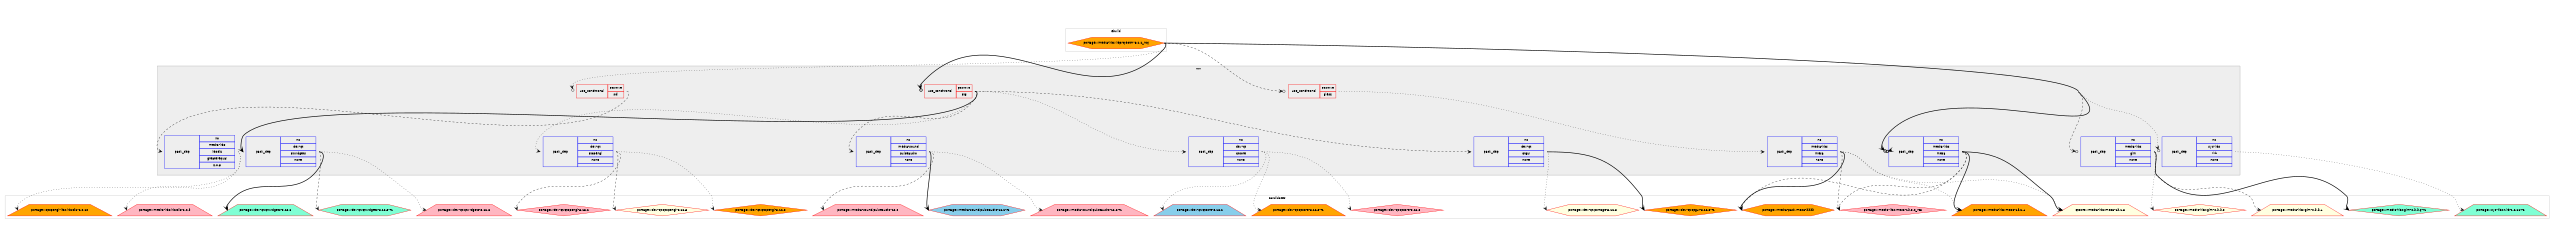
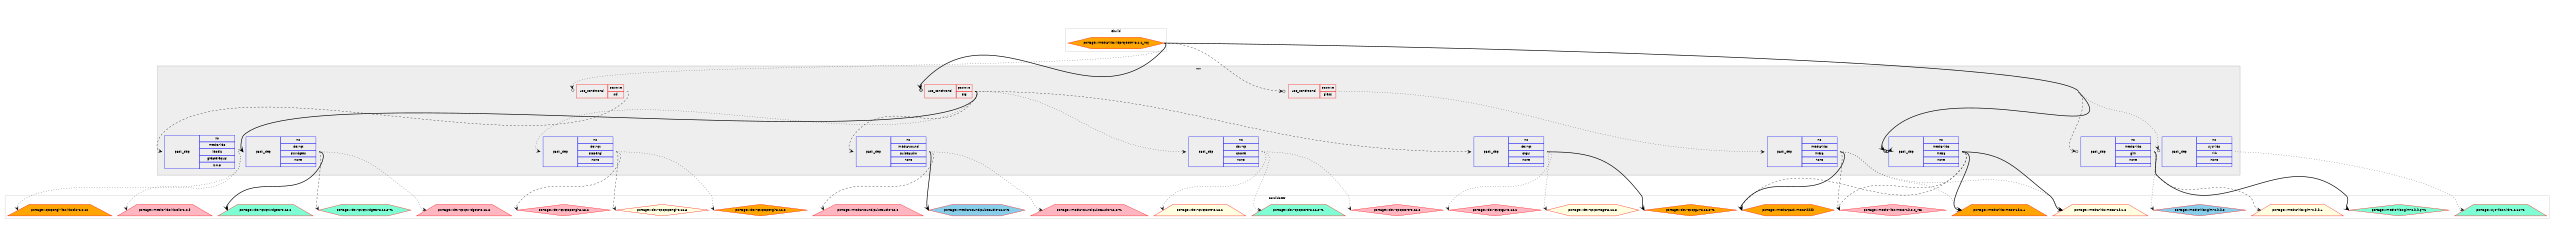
(1200, 210) -> (1200, 210)
(1299, 210) -> (1299, 210)
none -> (1495, 210)
(2100, 210) -> (2100, 210)
(2200, 210) -> (2200, 210)
